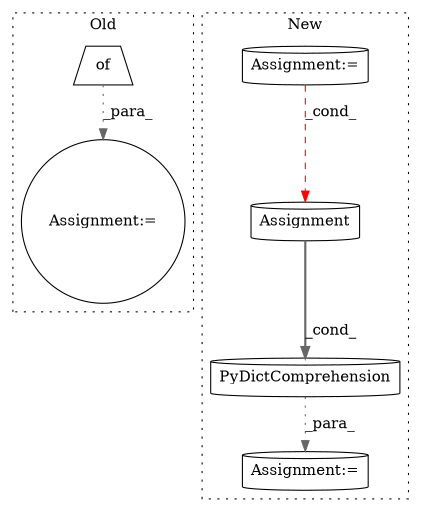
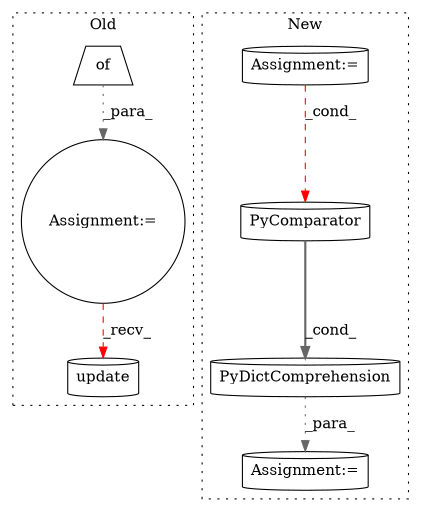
(305, 222) -> (305, 222)
none -> (103, 377)
